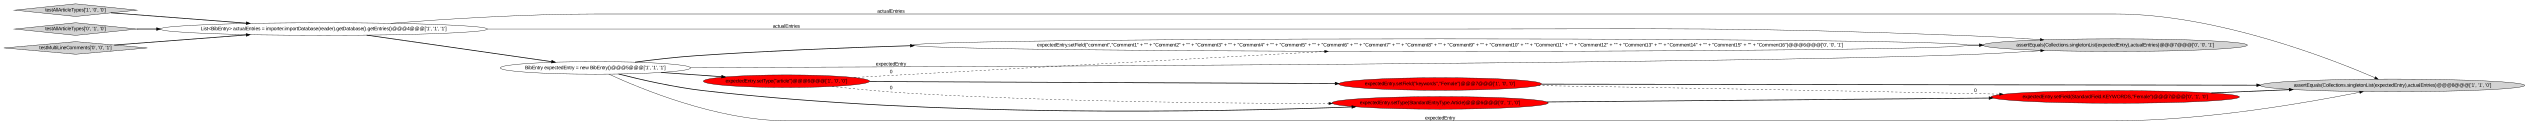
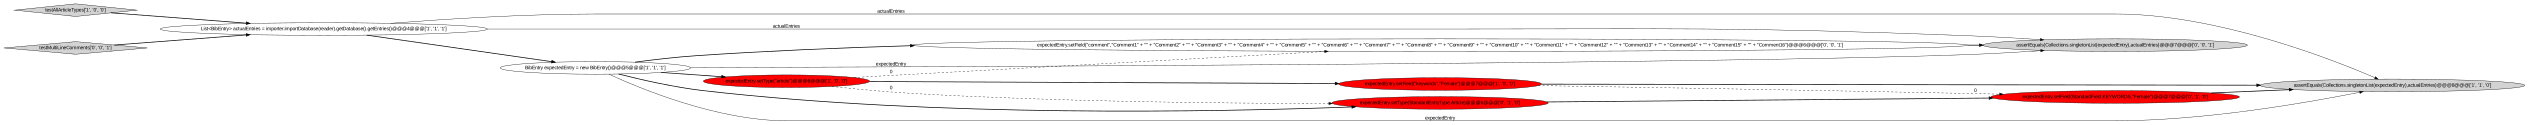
(76, 29) -> none
